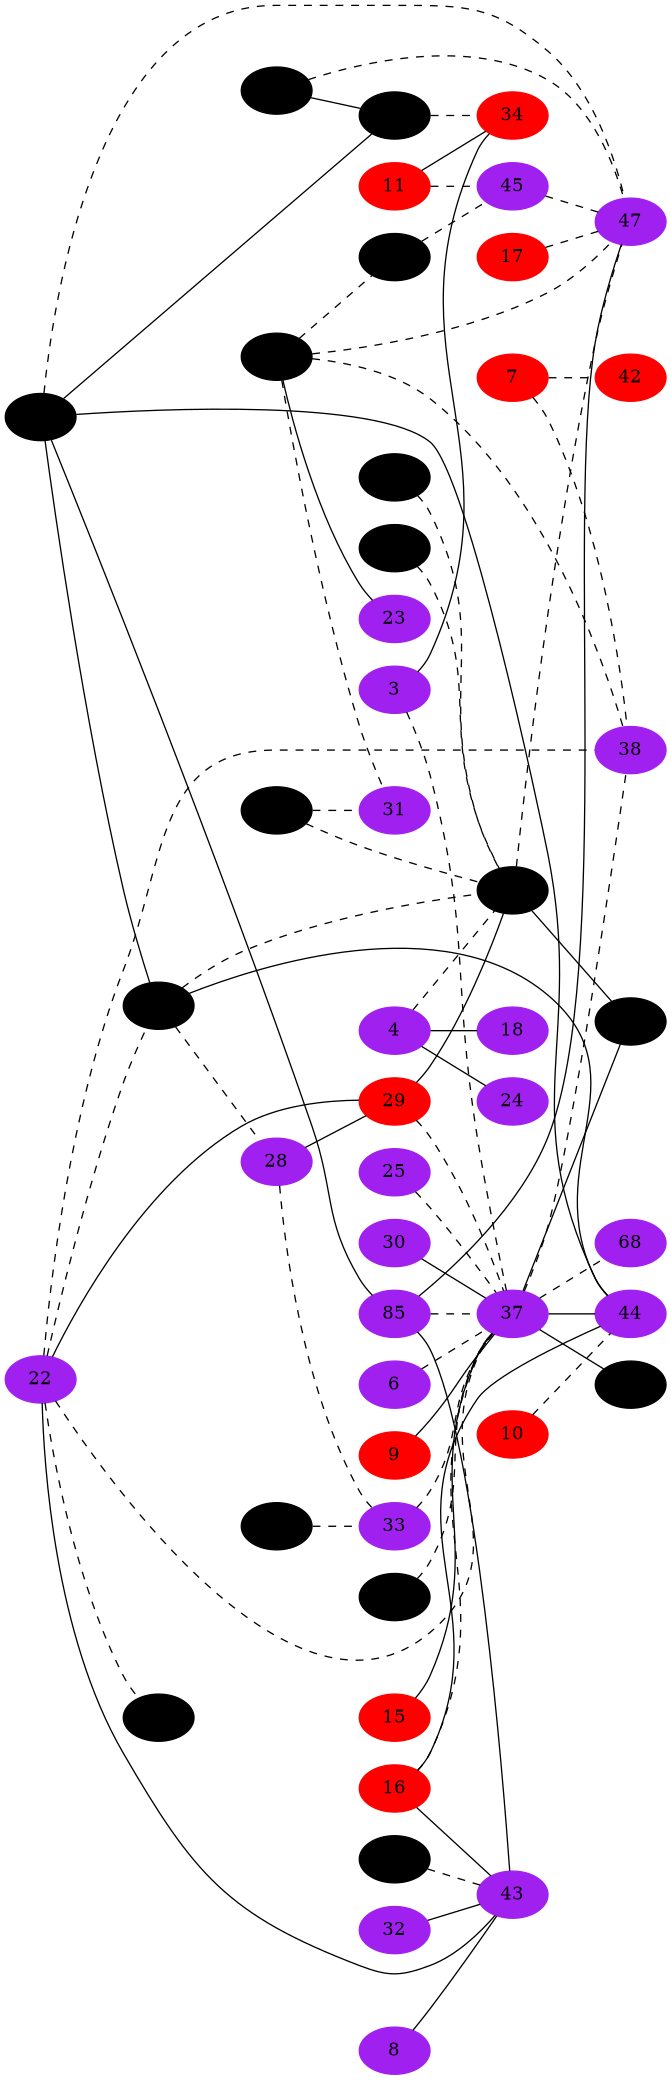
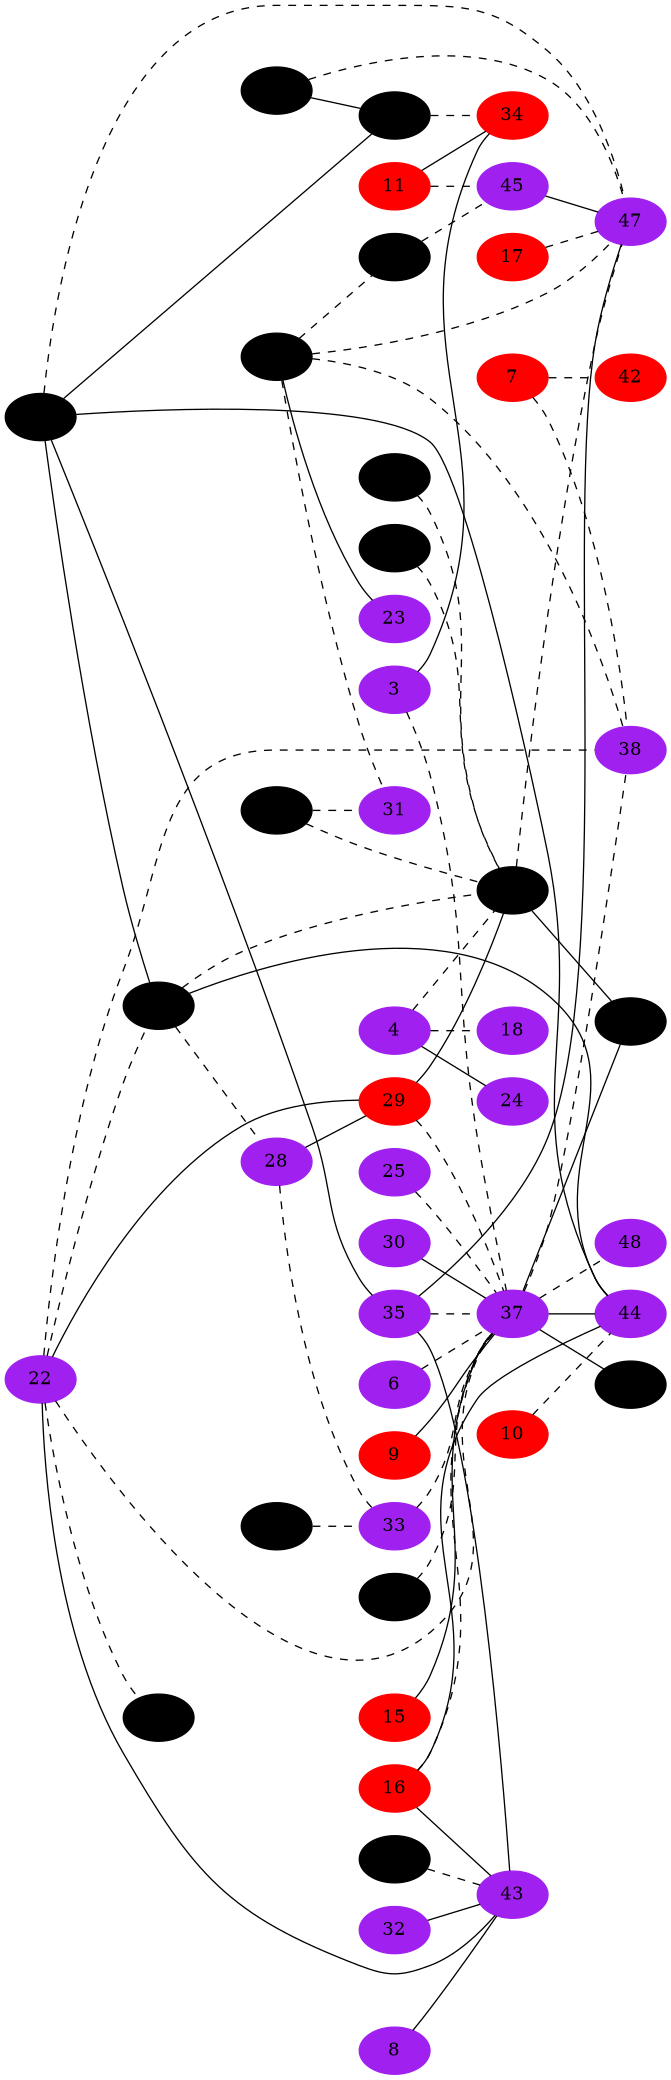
(572, 204) -> (572, 204)
(442, 1031) -> (442, 1031)
(631, 1243) -> (631, 1243)
(395, 1314) -> (395, 1314)
